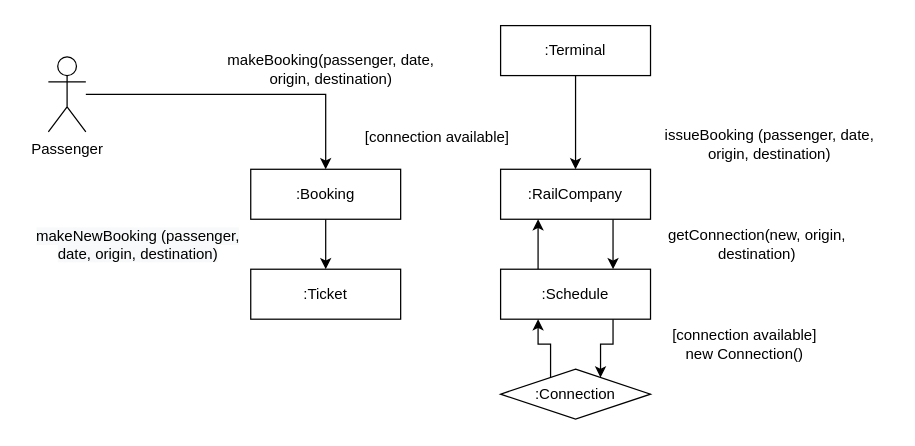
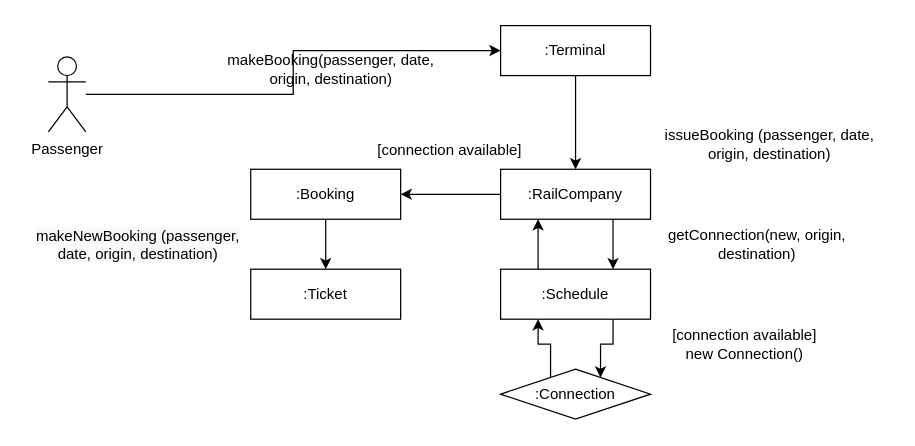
(326, 110) -> (370, 51)
(437, 138) -> (449, 151)
none -> (455, 194)
